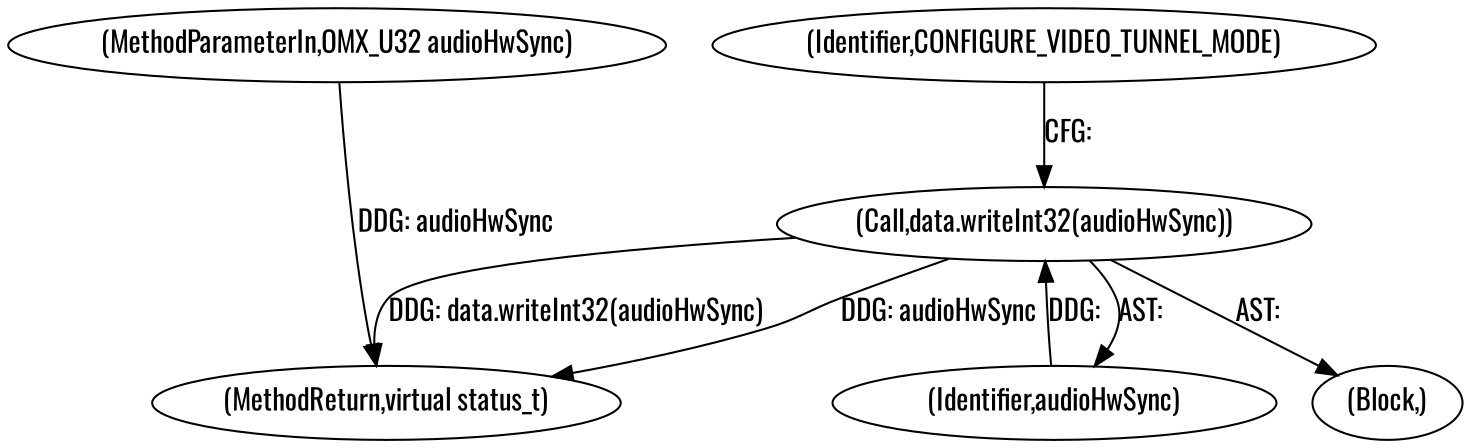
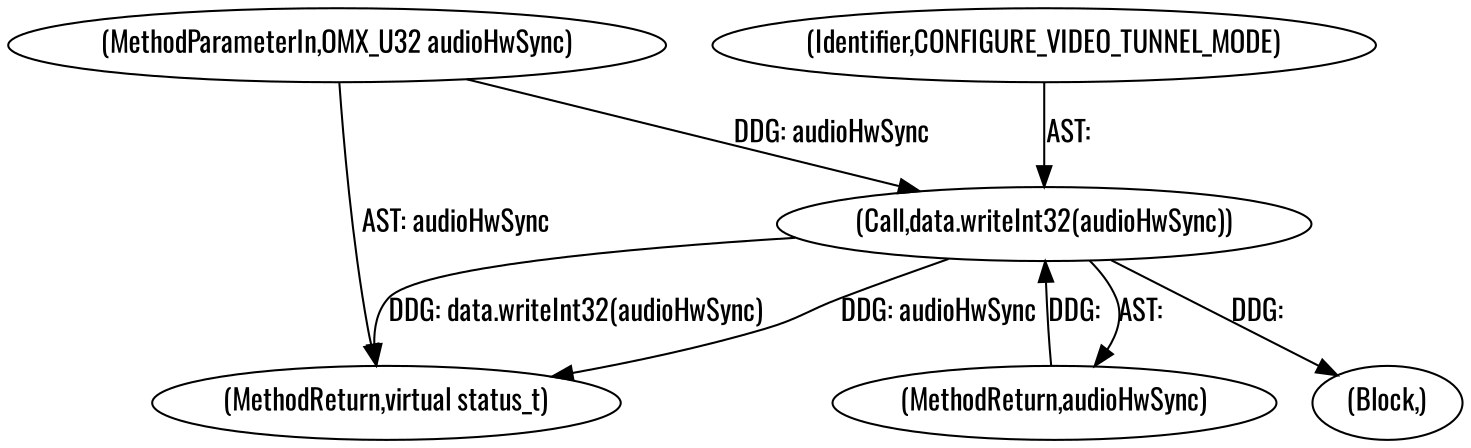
none -> (683, 133)
(1072, 135) -> (1072, 135)
(456, 224) -> (456, 224)
(1261, 313) -> (1261, 313)
(1054, 403) -> (1054, 403)
